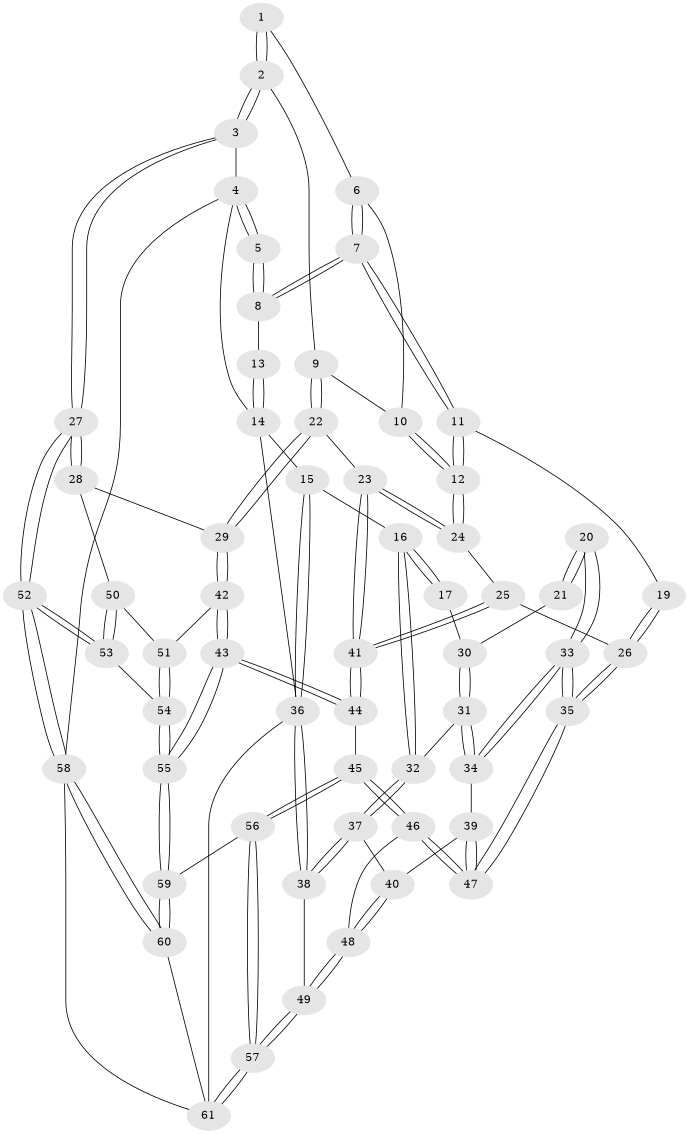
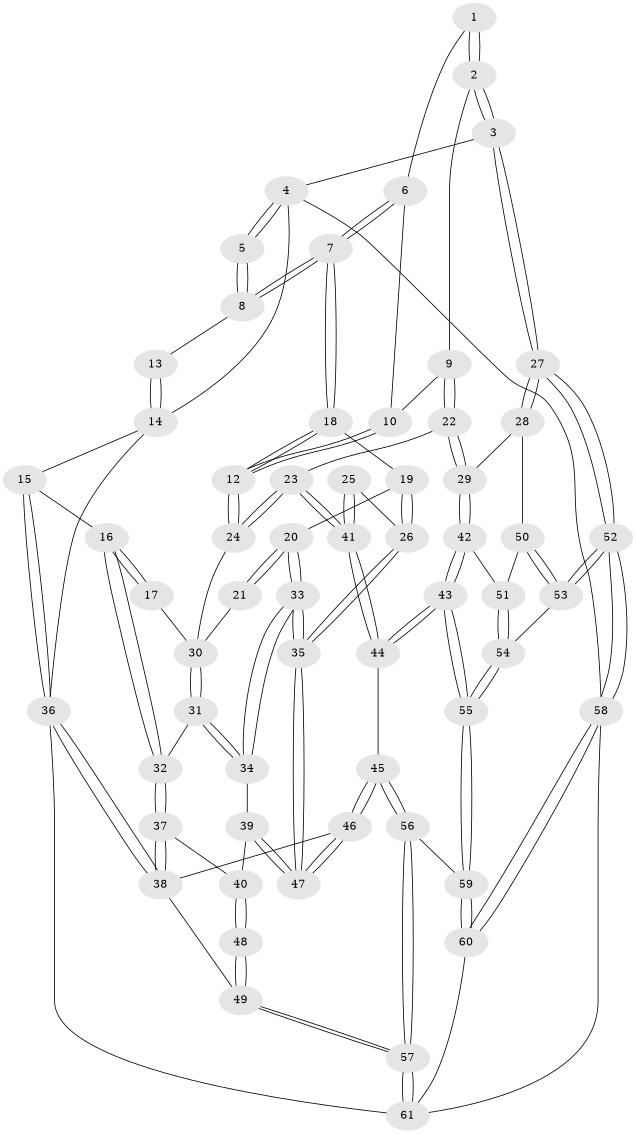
(458, 422) -> (331, 422)
none -> (349, 509)
(481, 567) -> (207, 594)
(361, 876) -> (255, 856)
